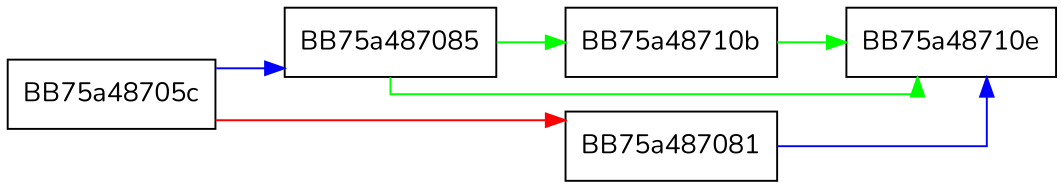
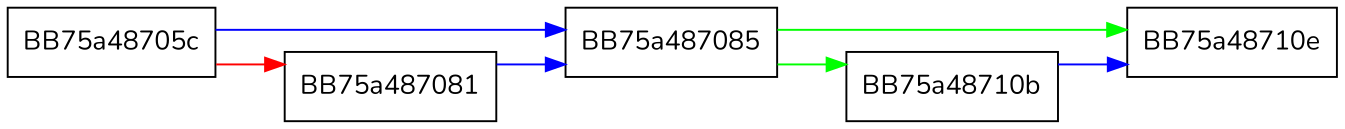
(802, 42) -> (1083, 64)
(907, 146) -> (521, 64)
